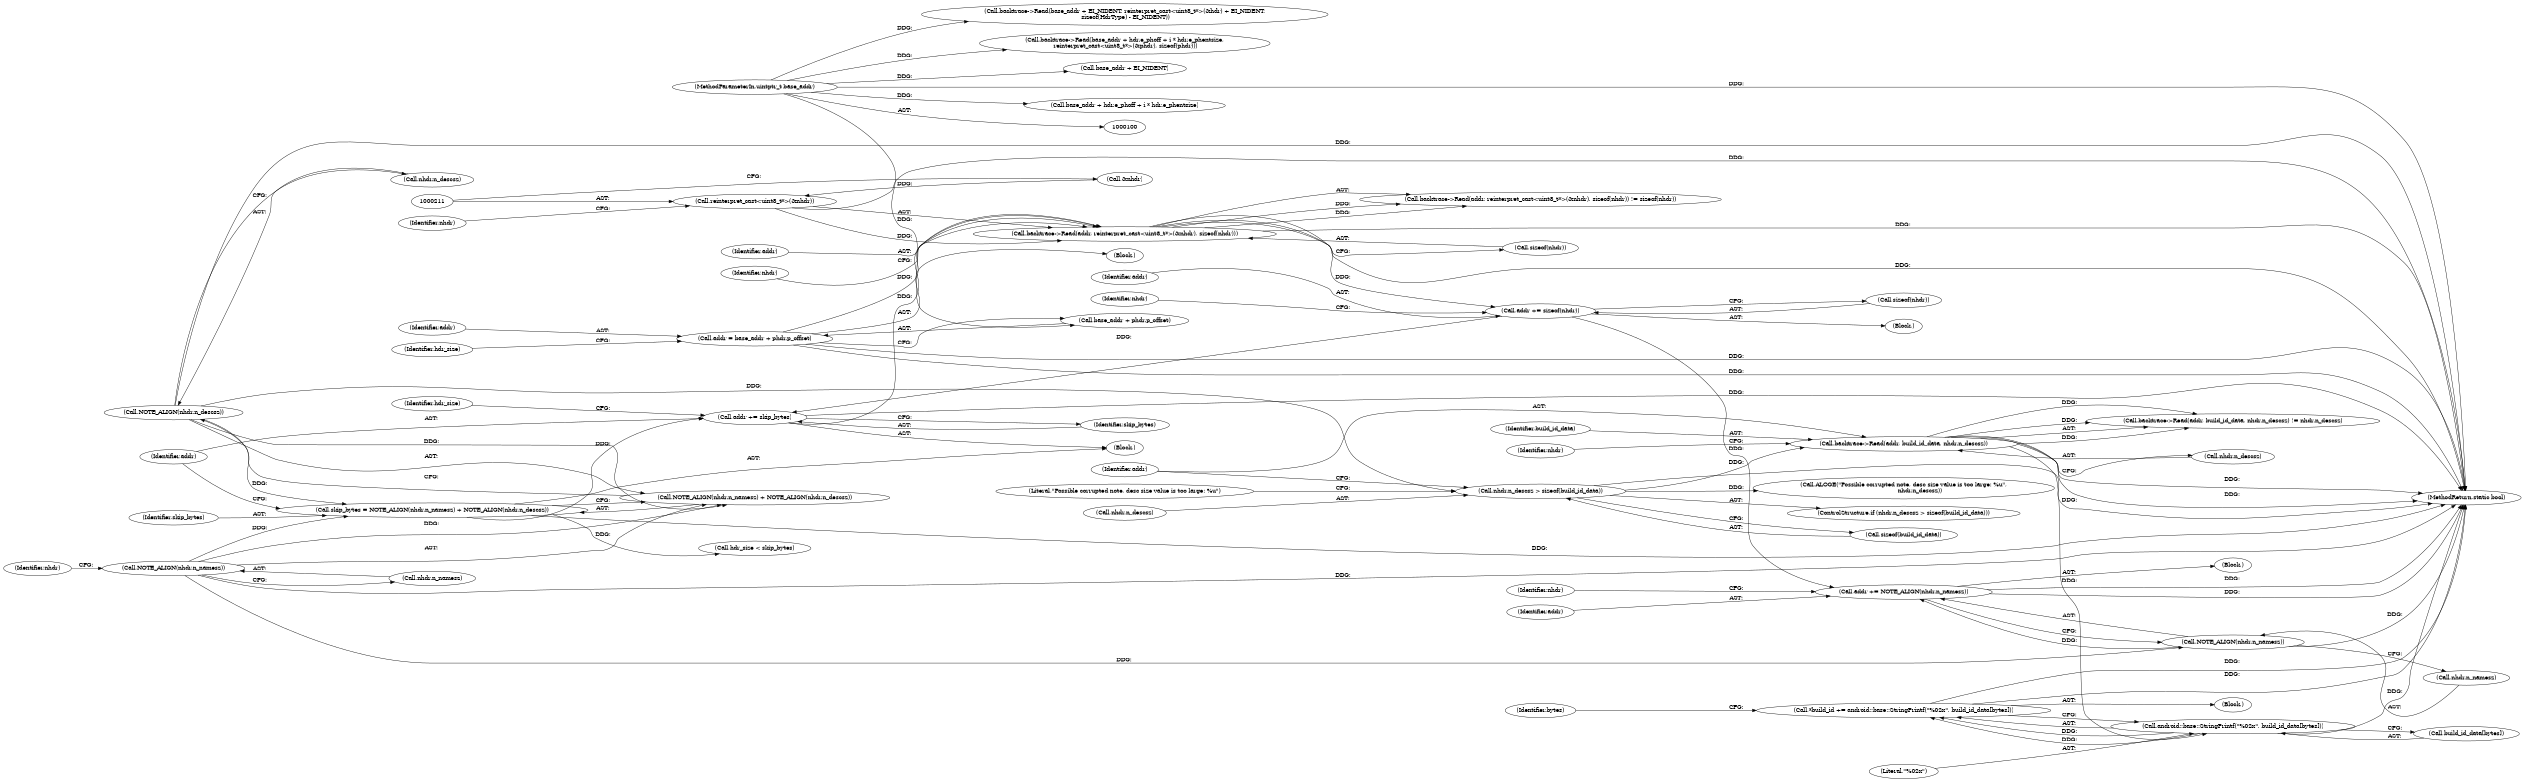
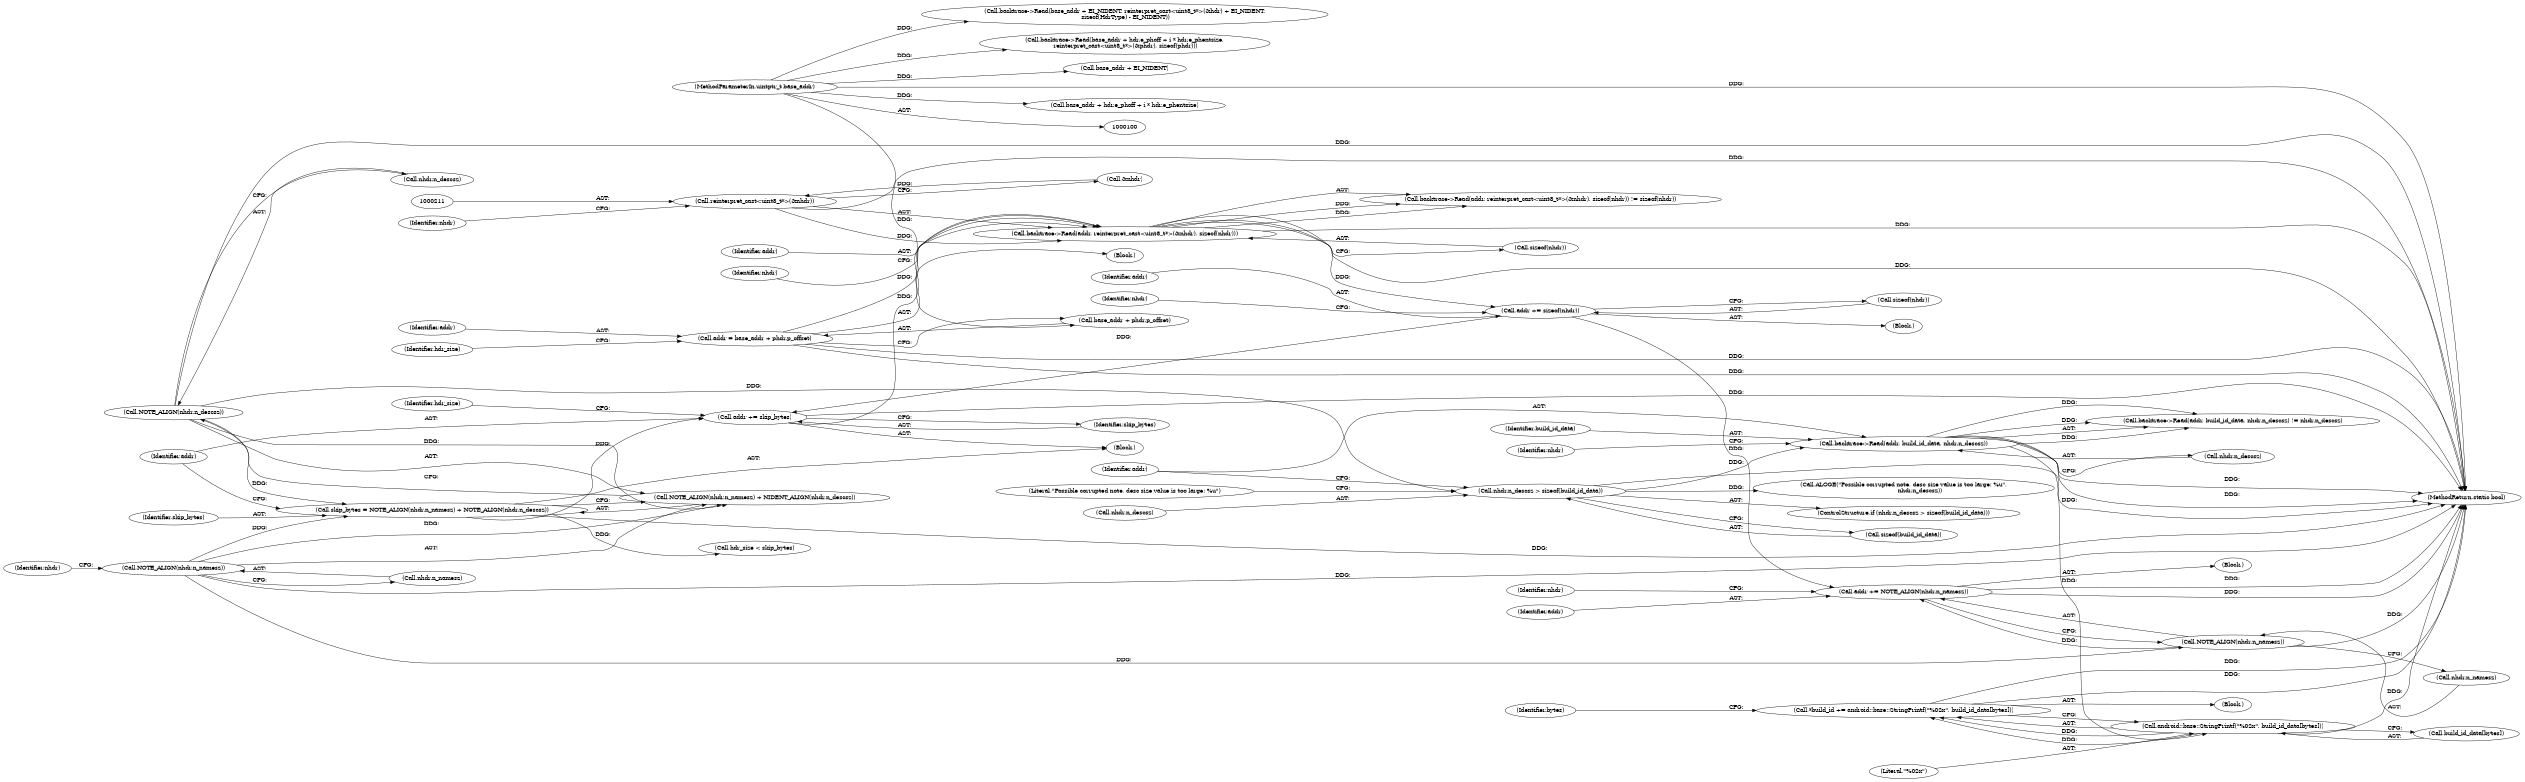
(773, 183) -> (961, 191)
(755, 498) -> (755, 498)
